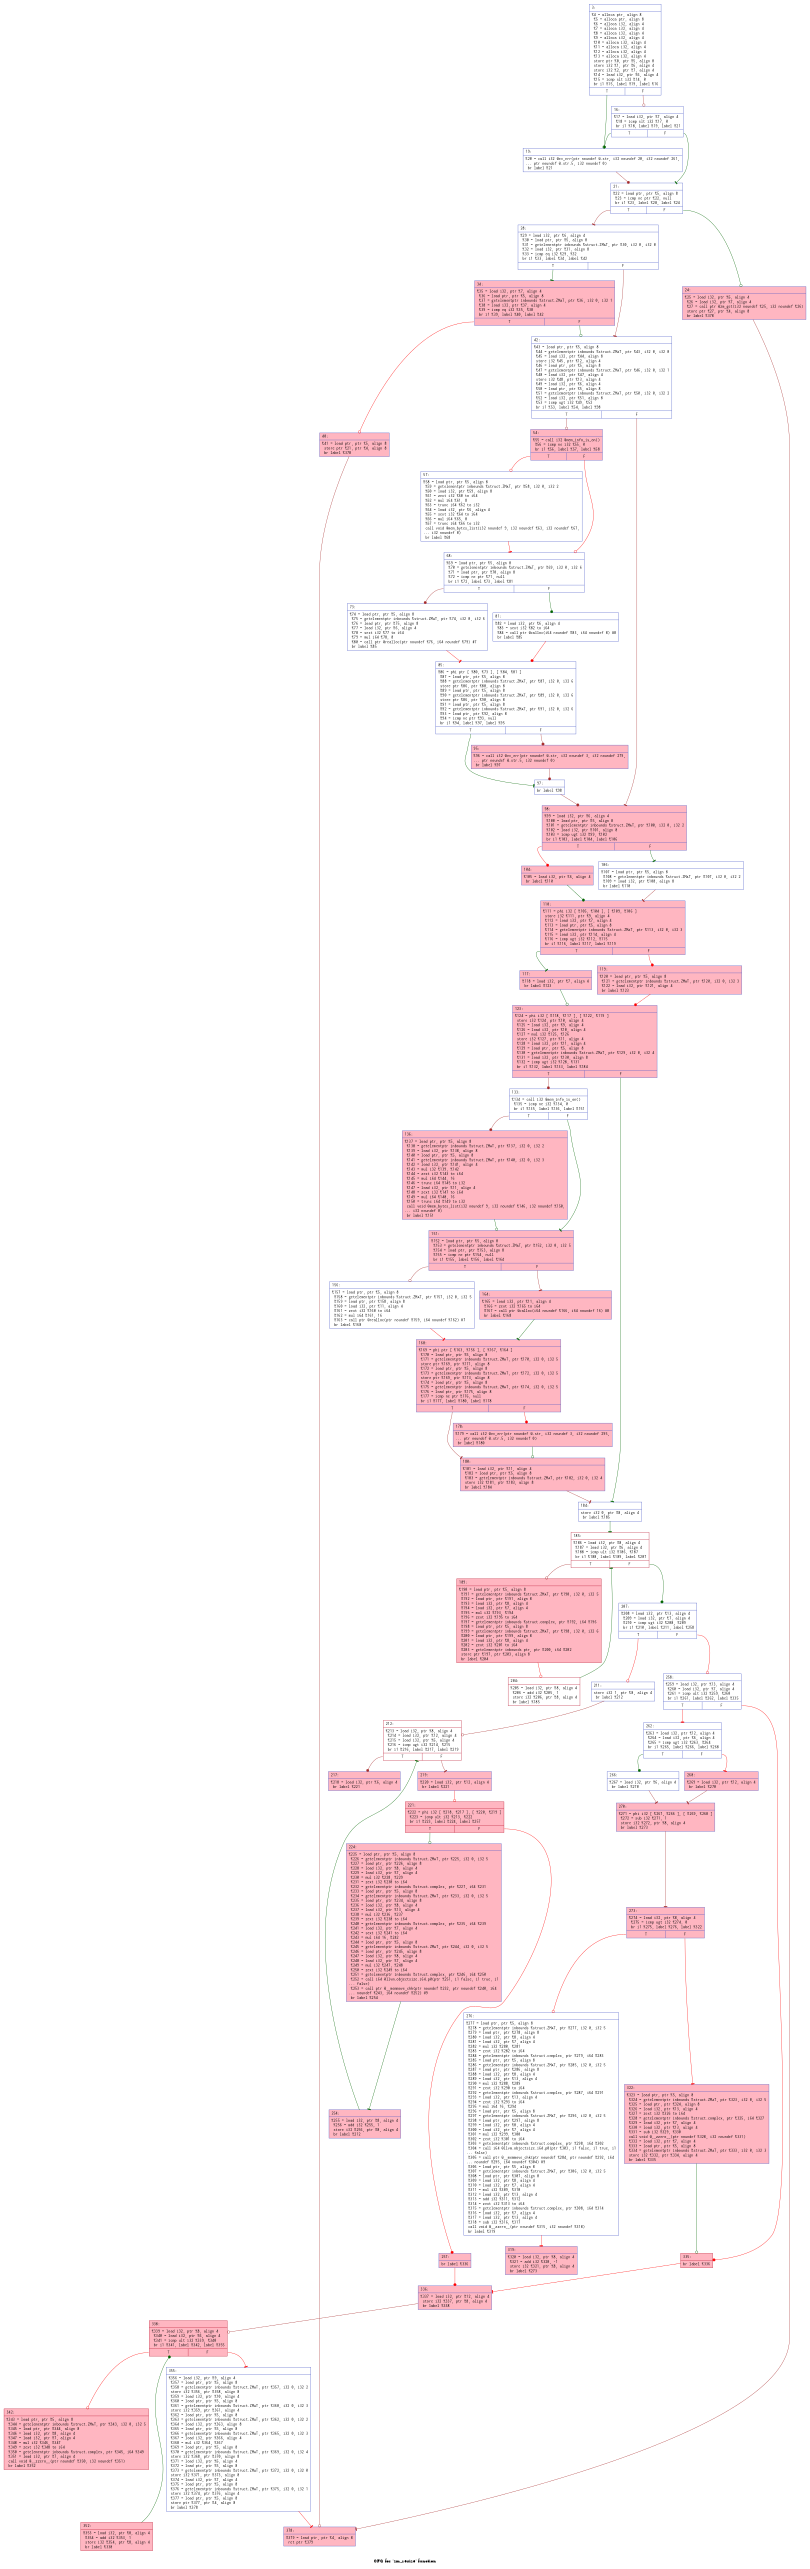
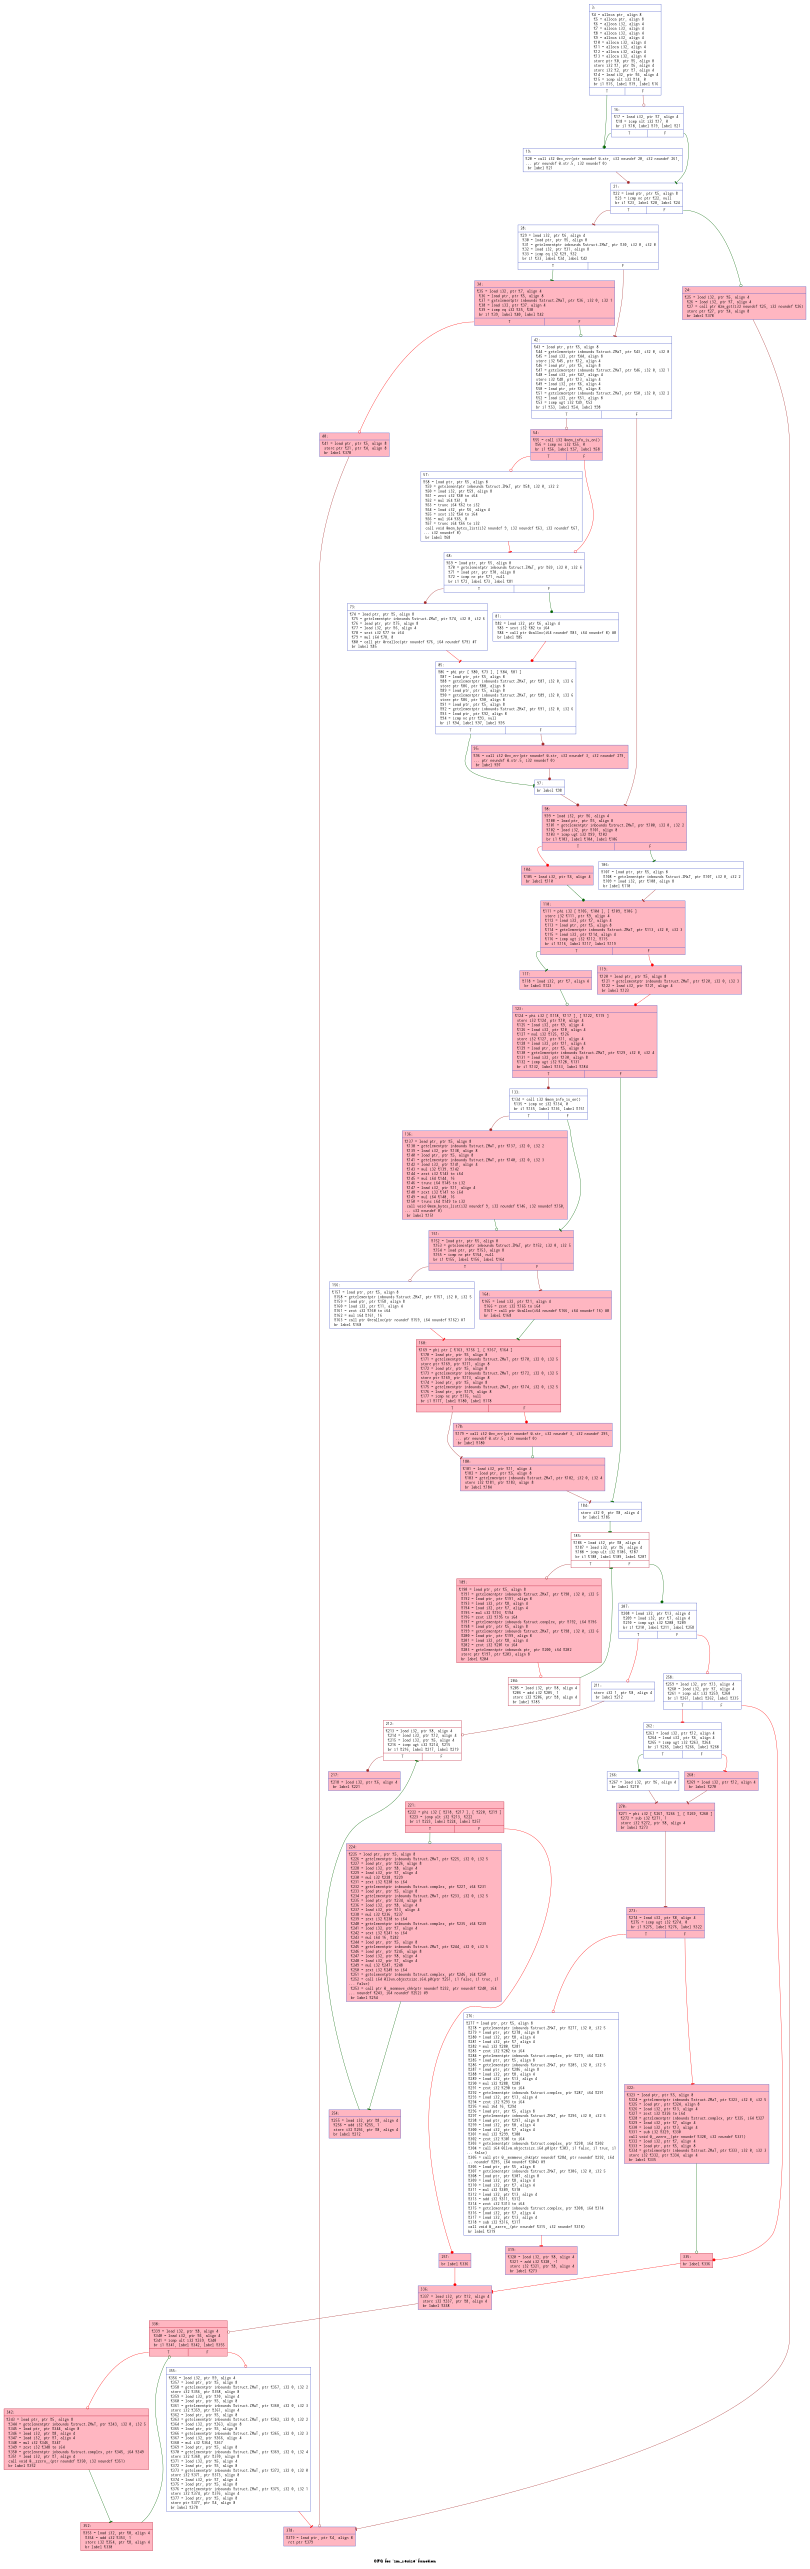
(489, 1376) -> (489, 1376)
(455, 1781) -> none
(239, 2356) -> (239, 2356)
(160, 2442) -> (160, 2442)
none -> (100, 2495)
